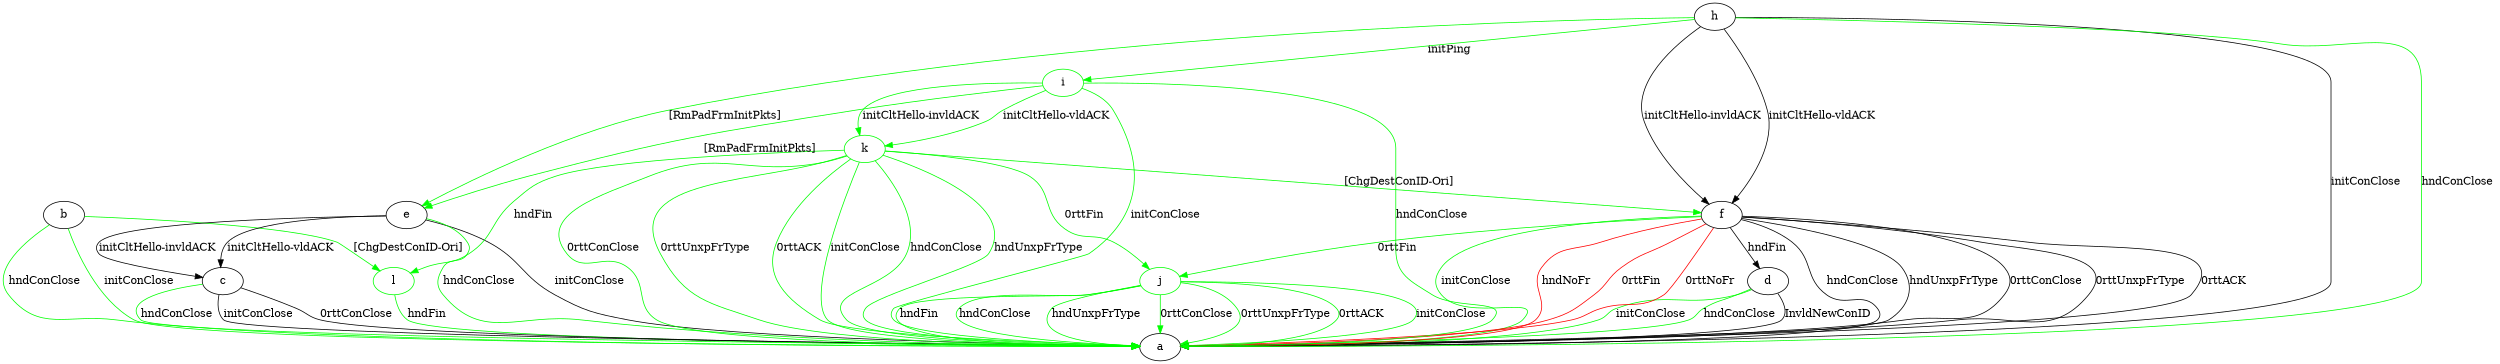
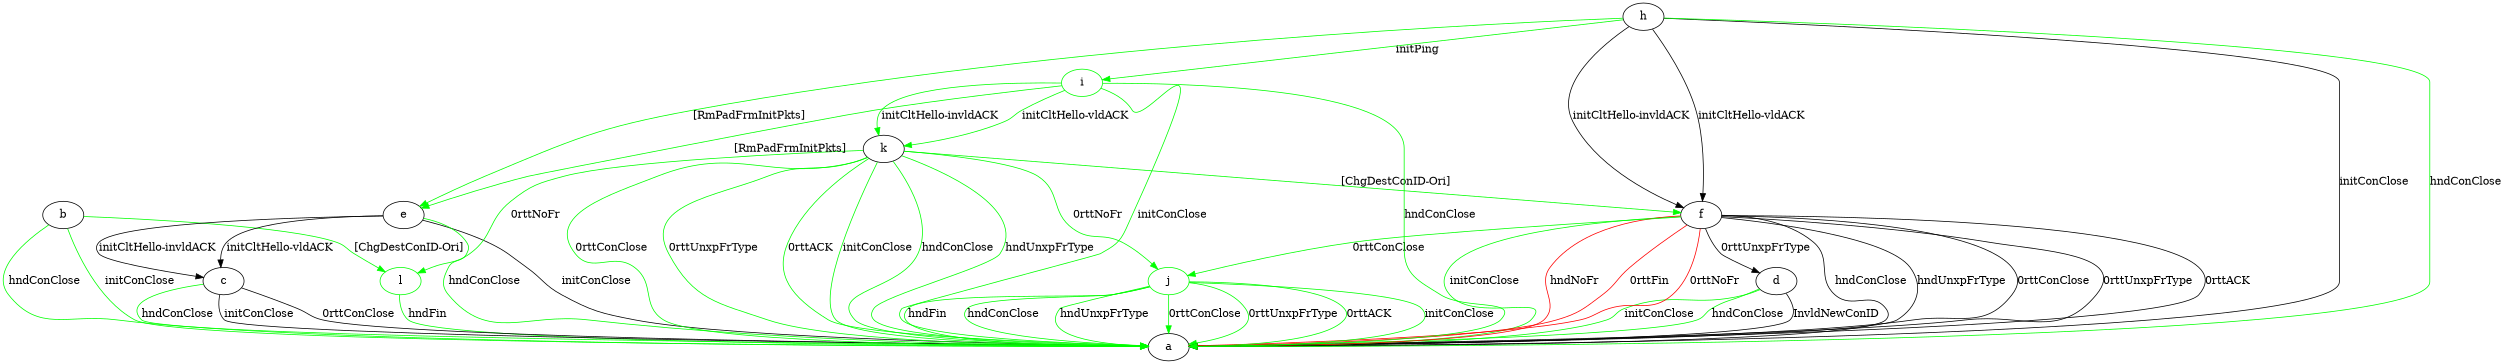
(865, 149) -> (884, 149)
(535, 215) -> (537, 215)
(1086, 215) -> (1100, 215)
(1399, 248) -> (1391, 248)
(1768, 248) -> (1767, 248)
